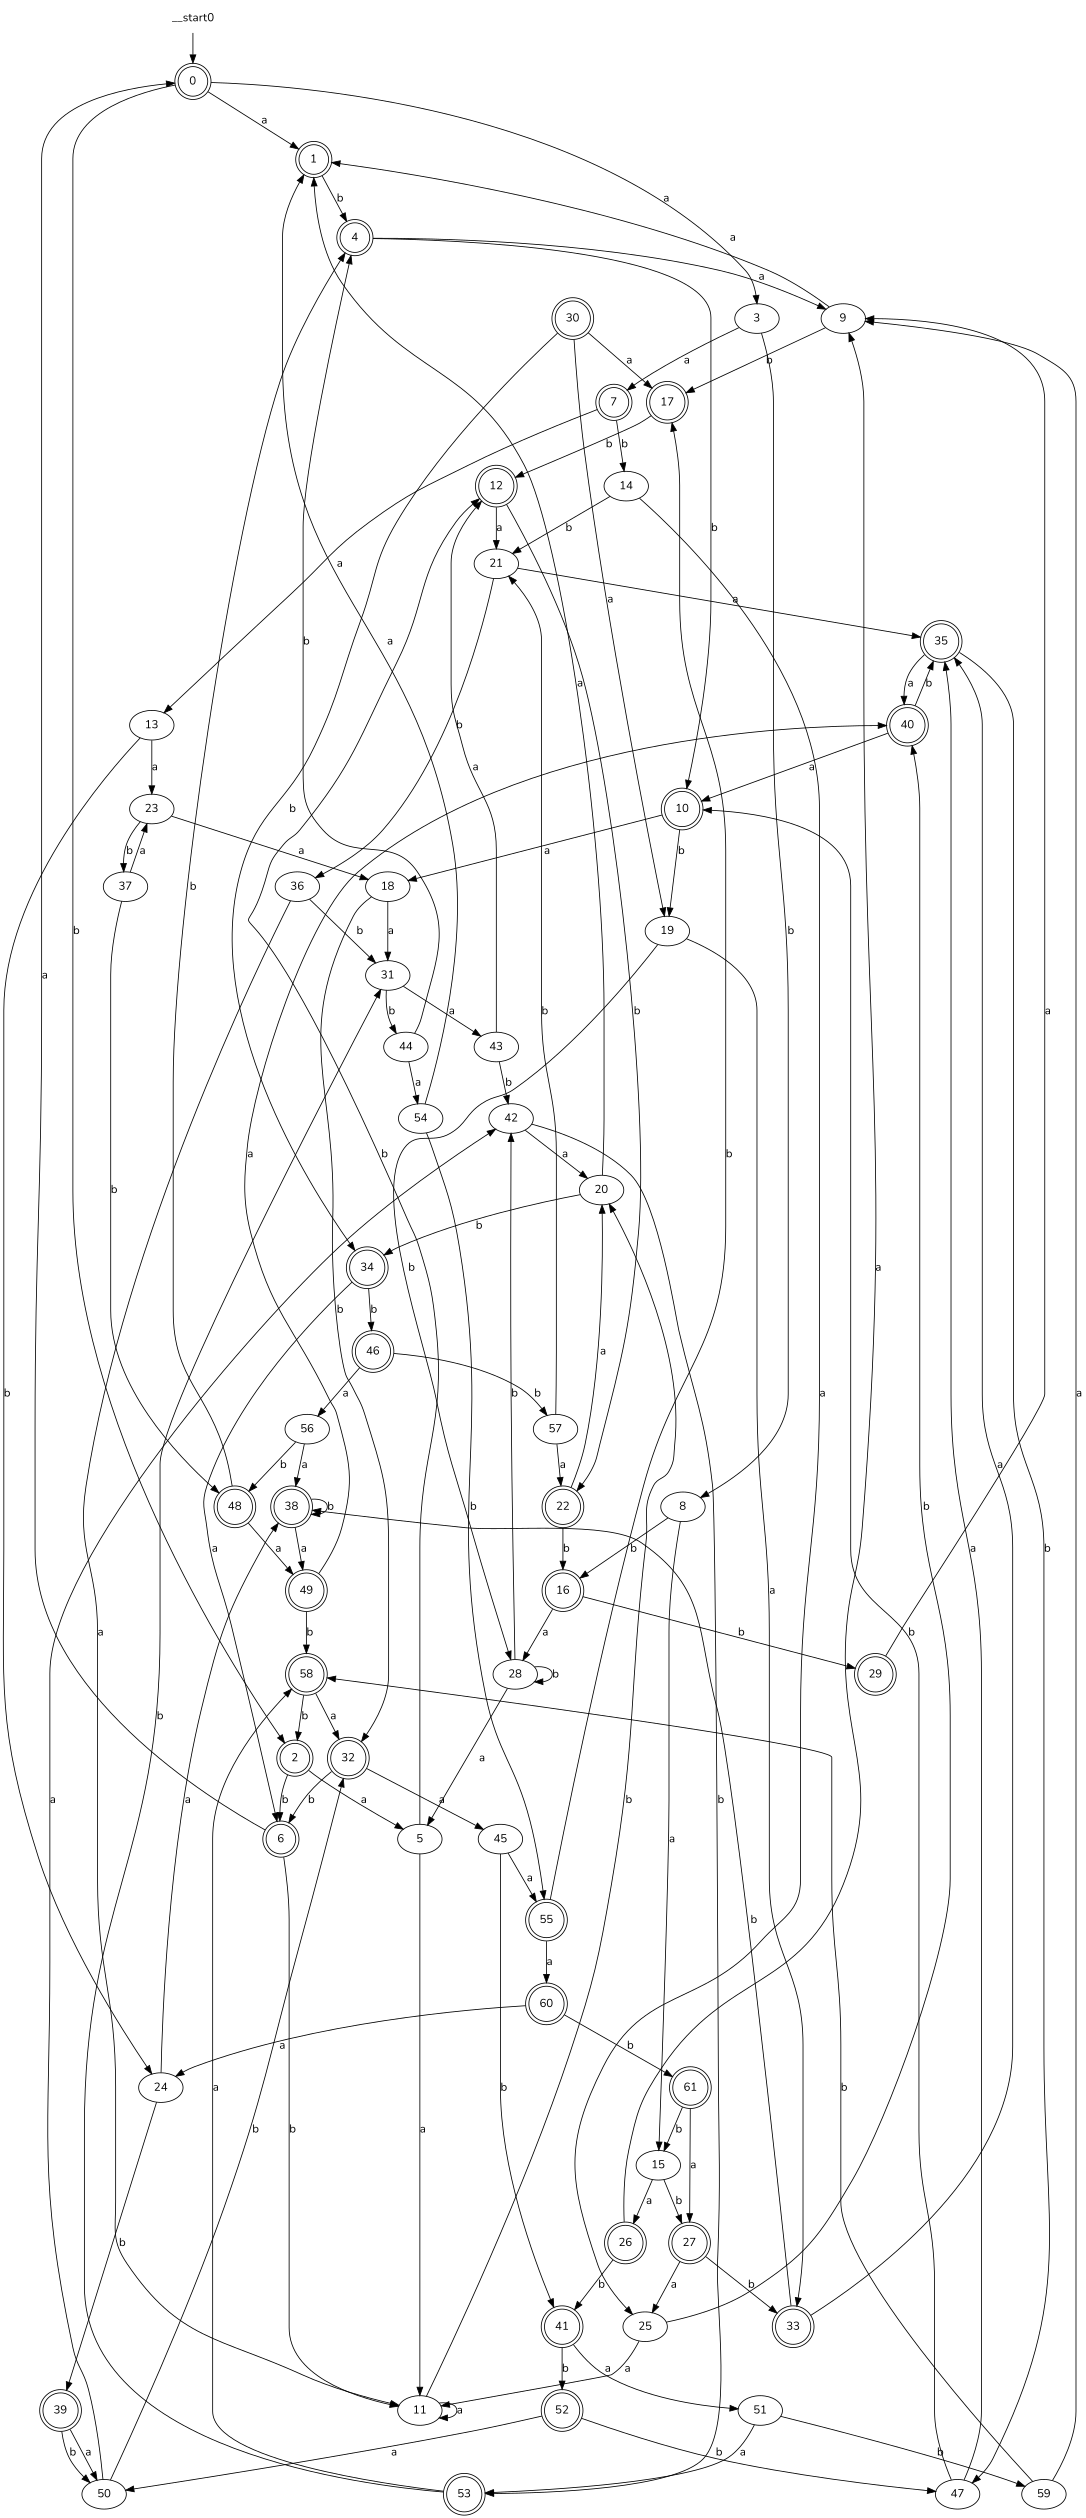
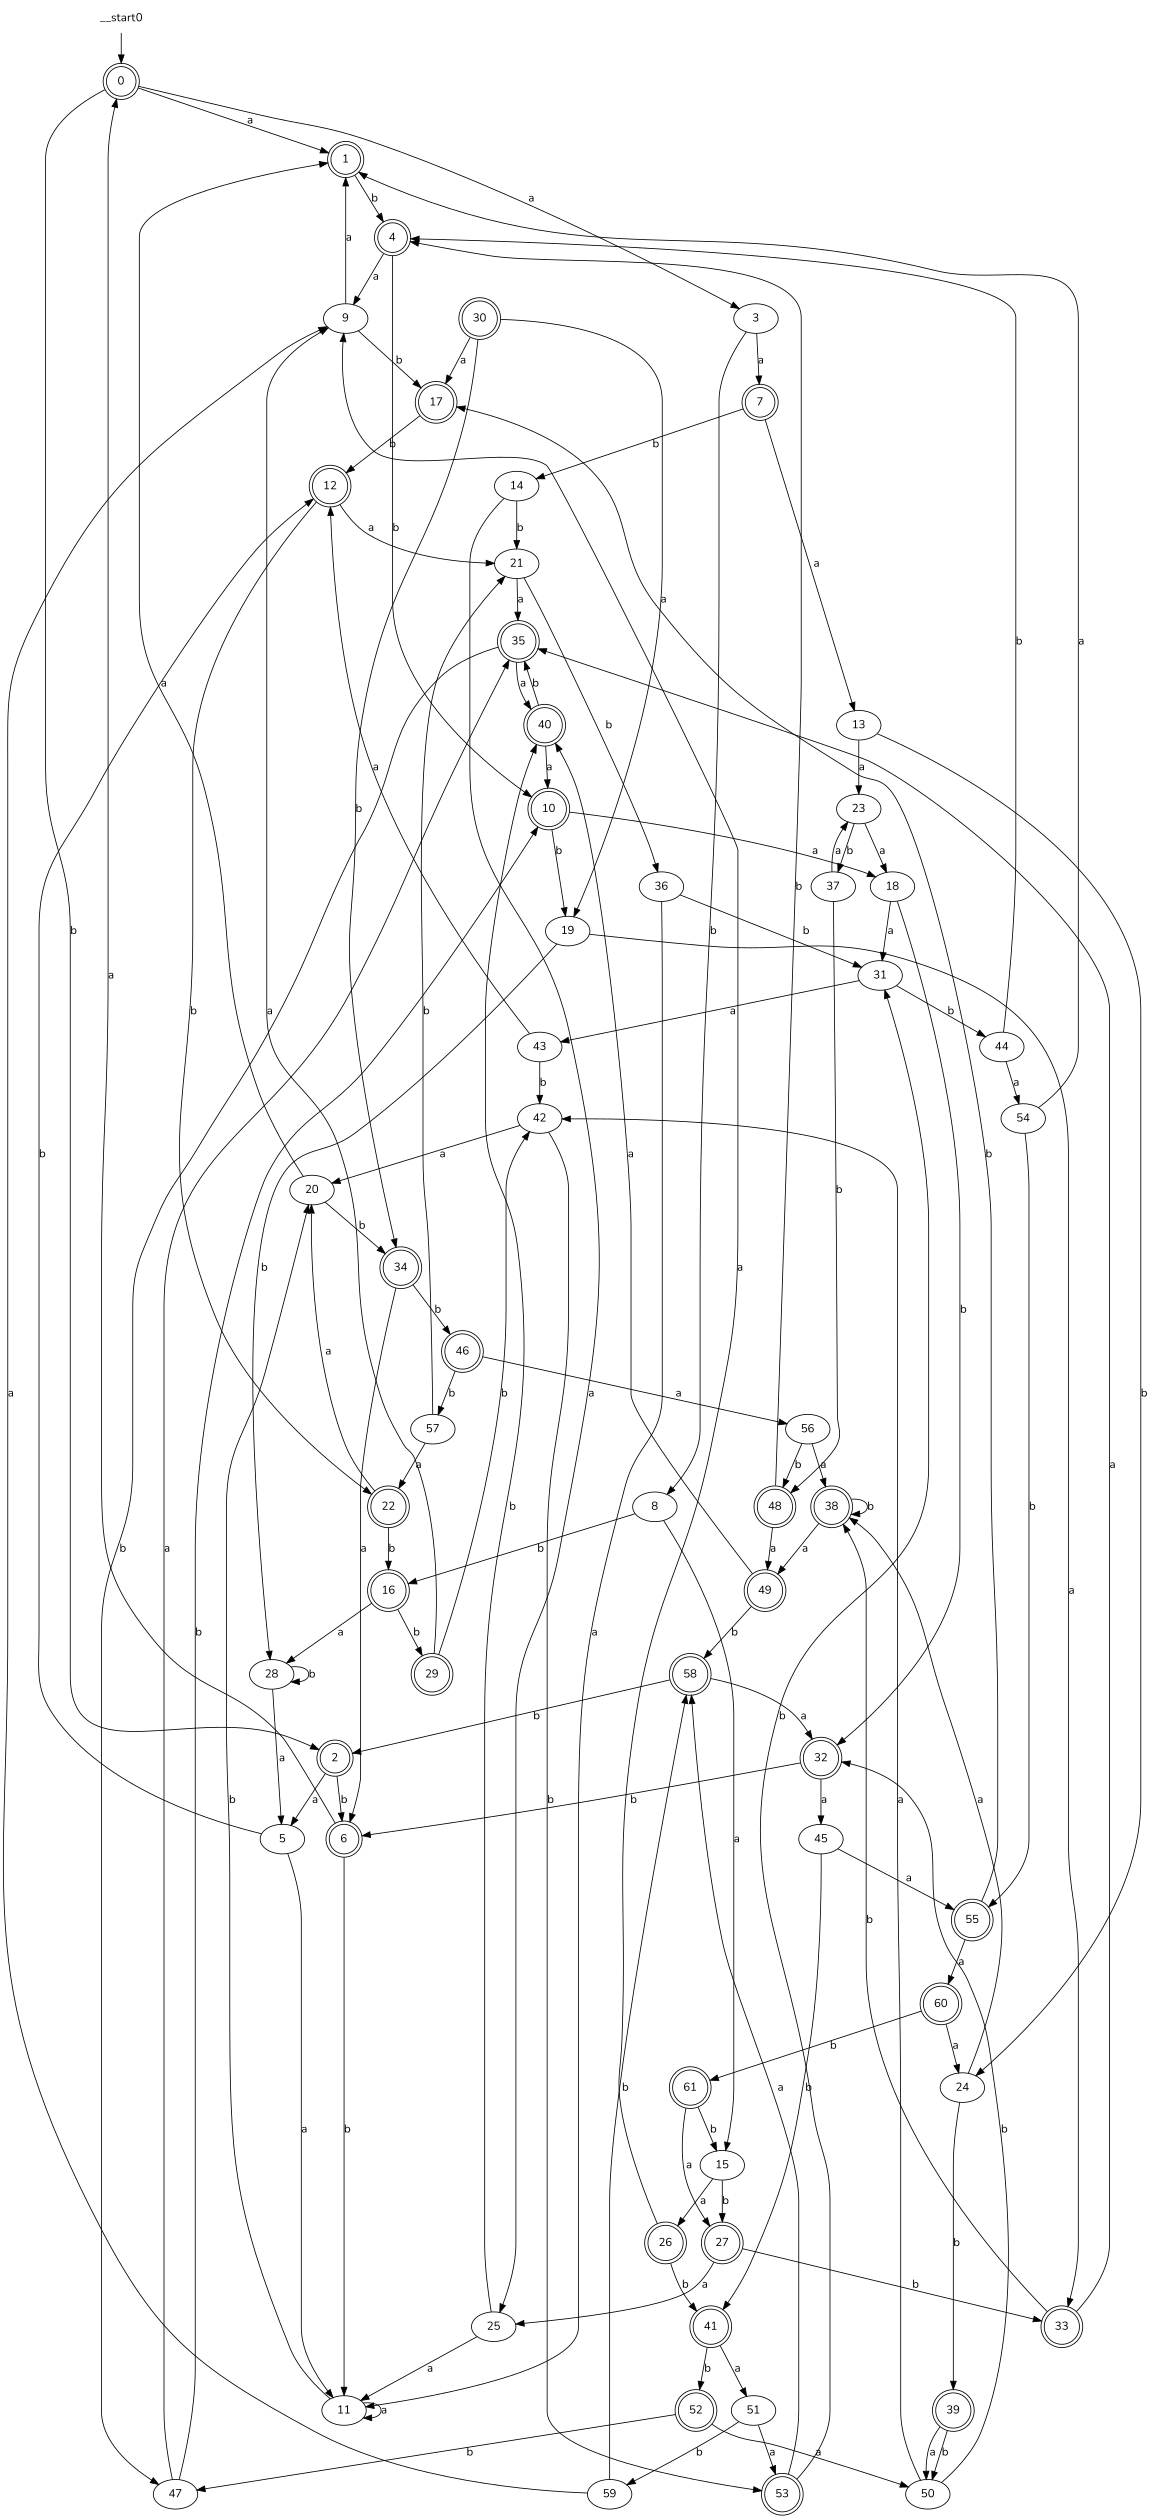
(511, 1400) -> (500, 1398)
